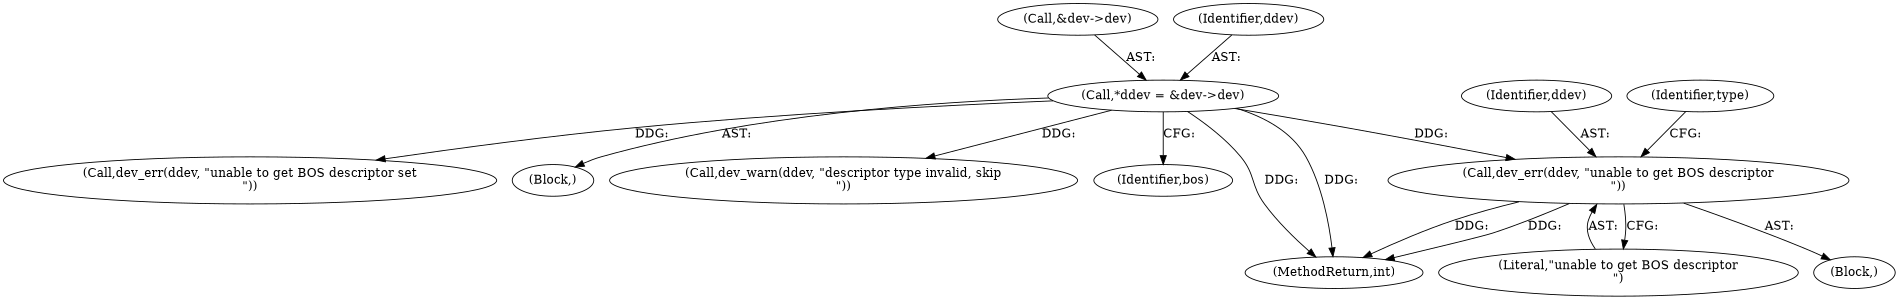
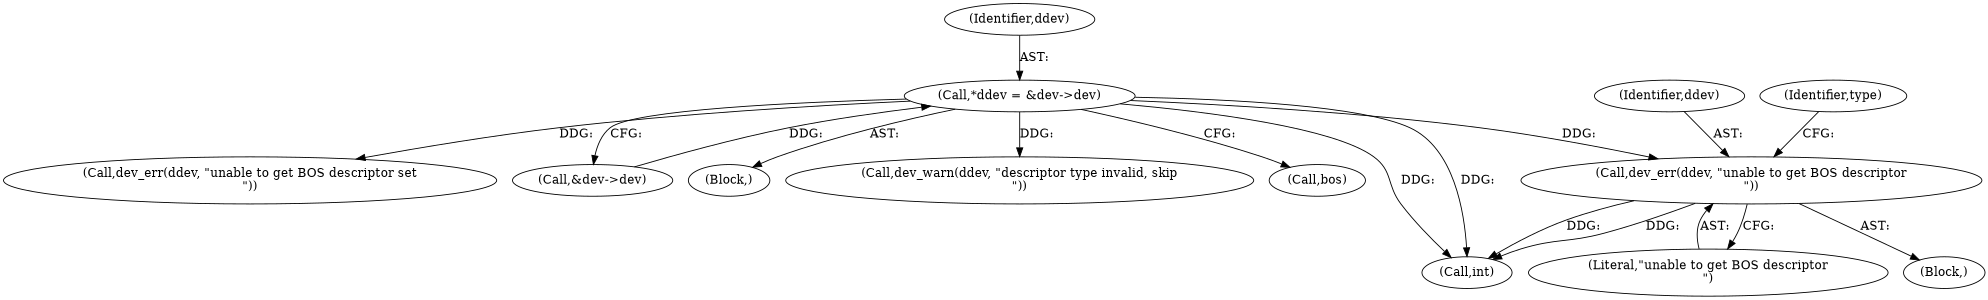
(1143, 58) -> (808, 134)
none -> (741, 107)
(1163, 180) -> (1317, 180)
(1334, 273) -> (1467, 273)
